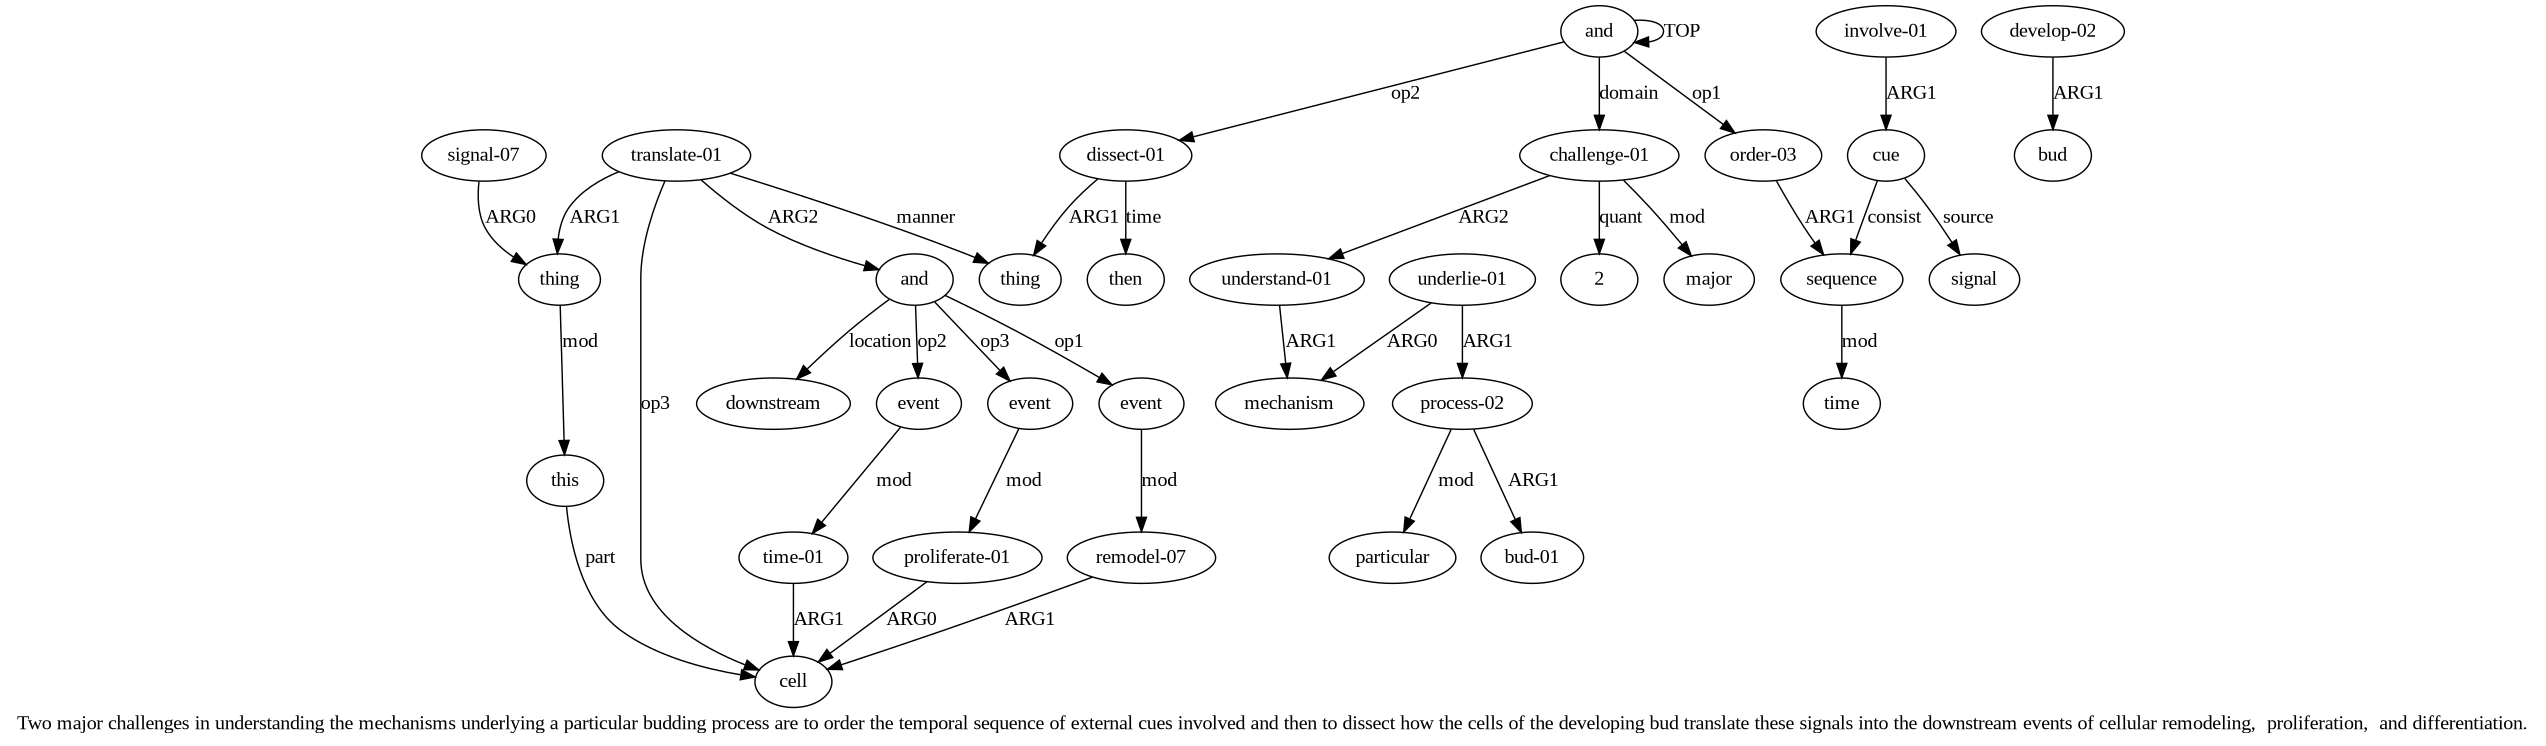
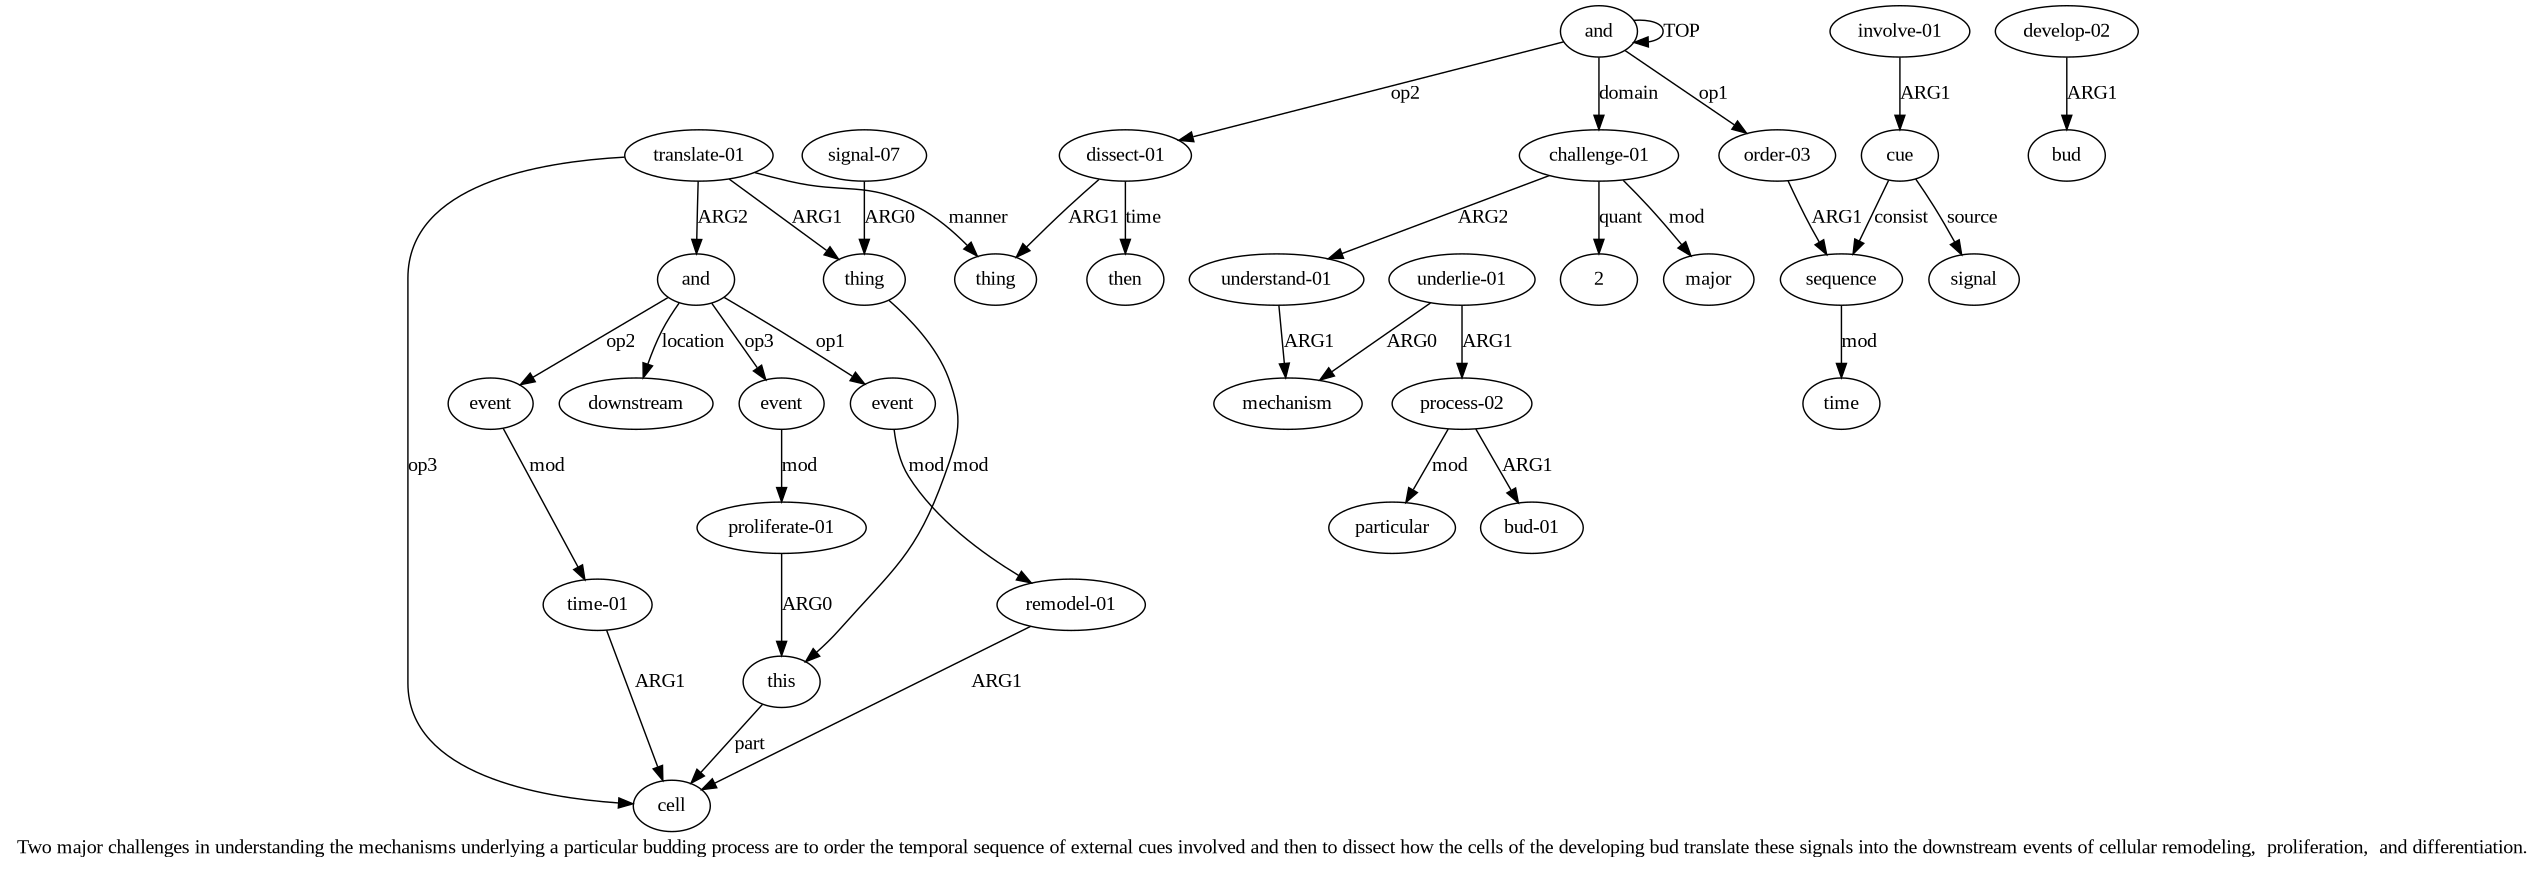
(1141, 558) -> (1071, 605)
(879, 617) -> (782, 597)
